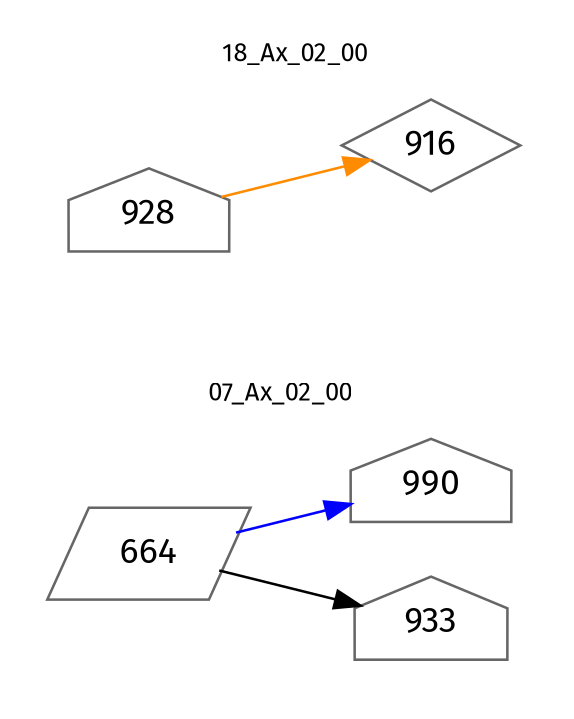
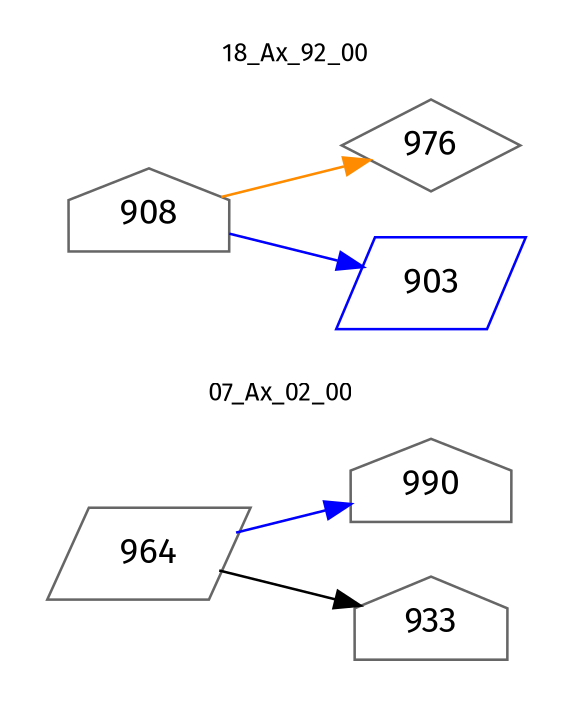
(296, 55) -> (296, 55)
(431, 145) -> (431, 145)
(149, 214) -> (149, 214)
none -> (431, 283)
(149, 554) -> (149, 554)
